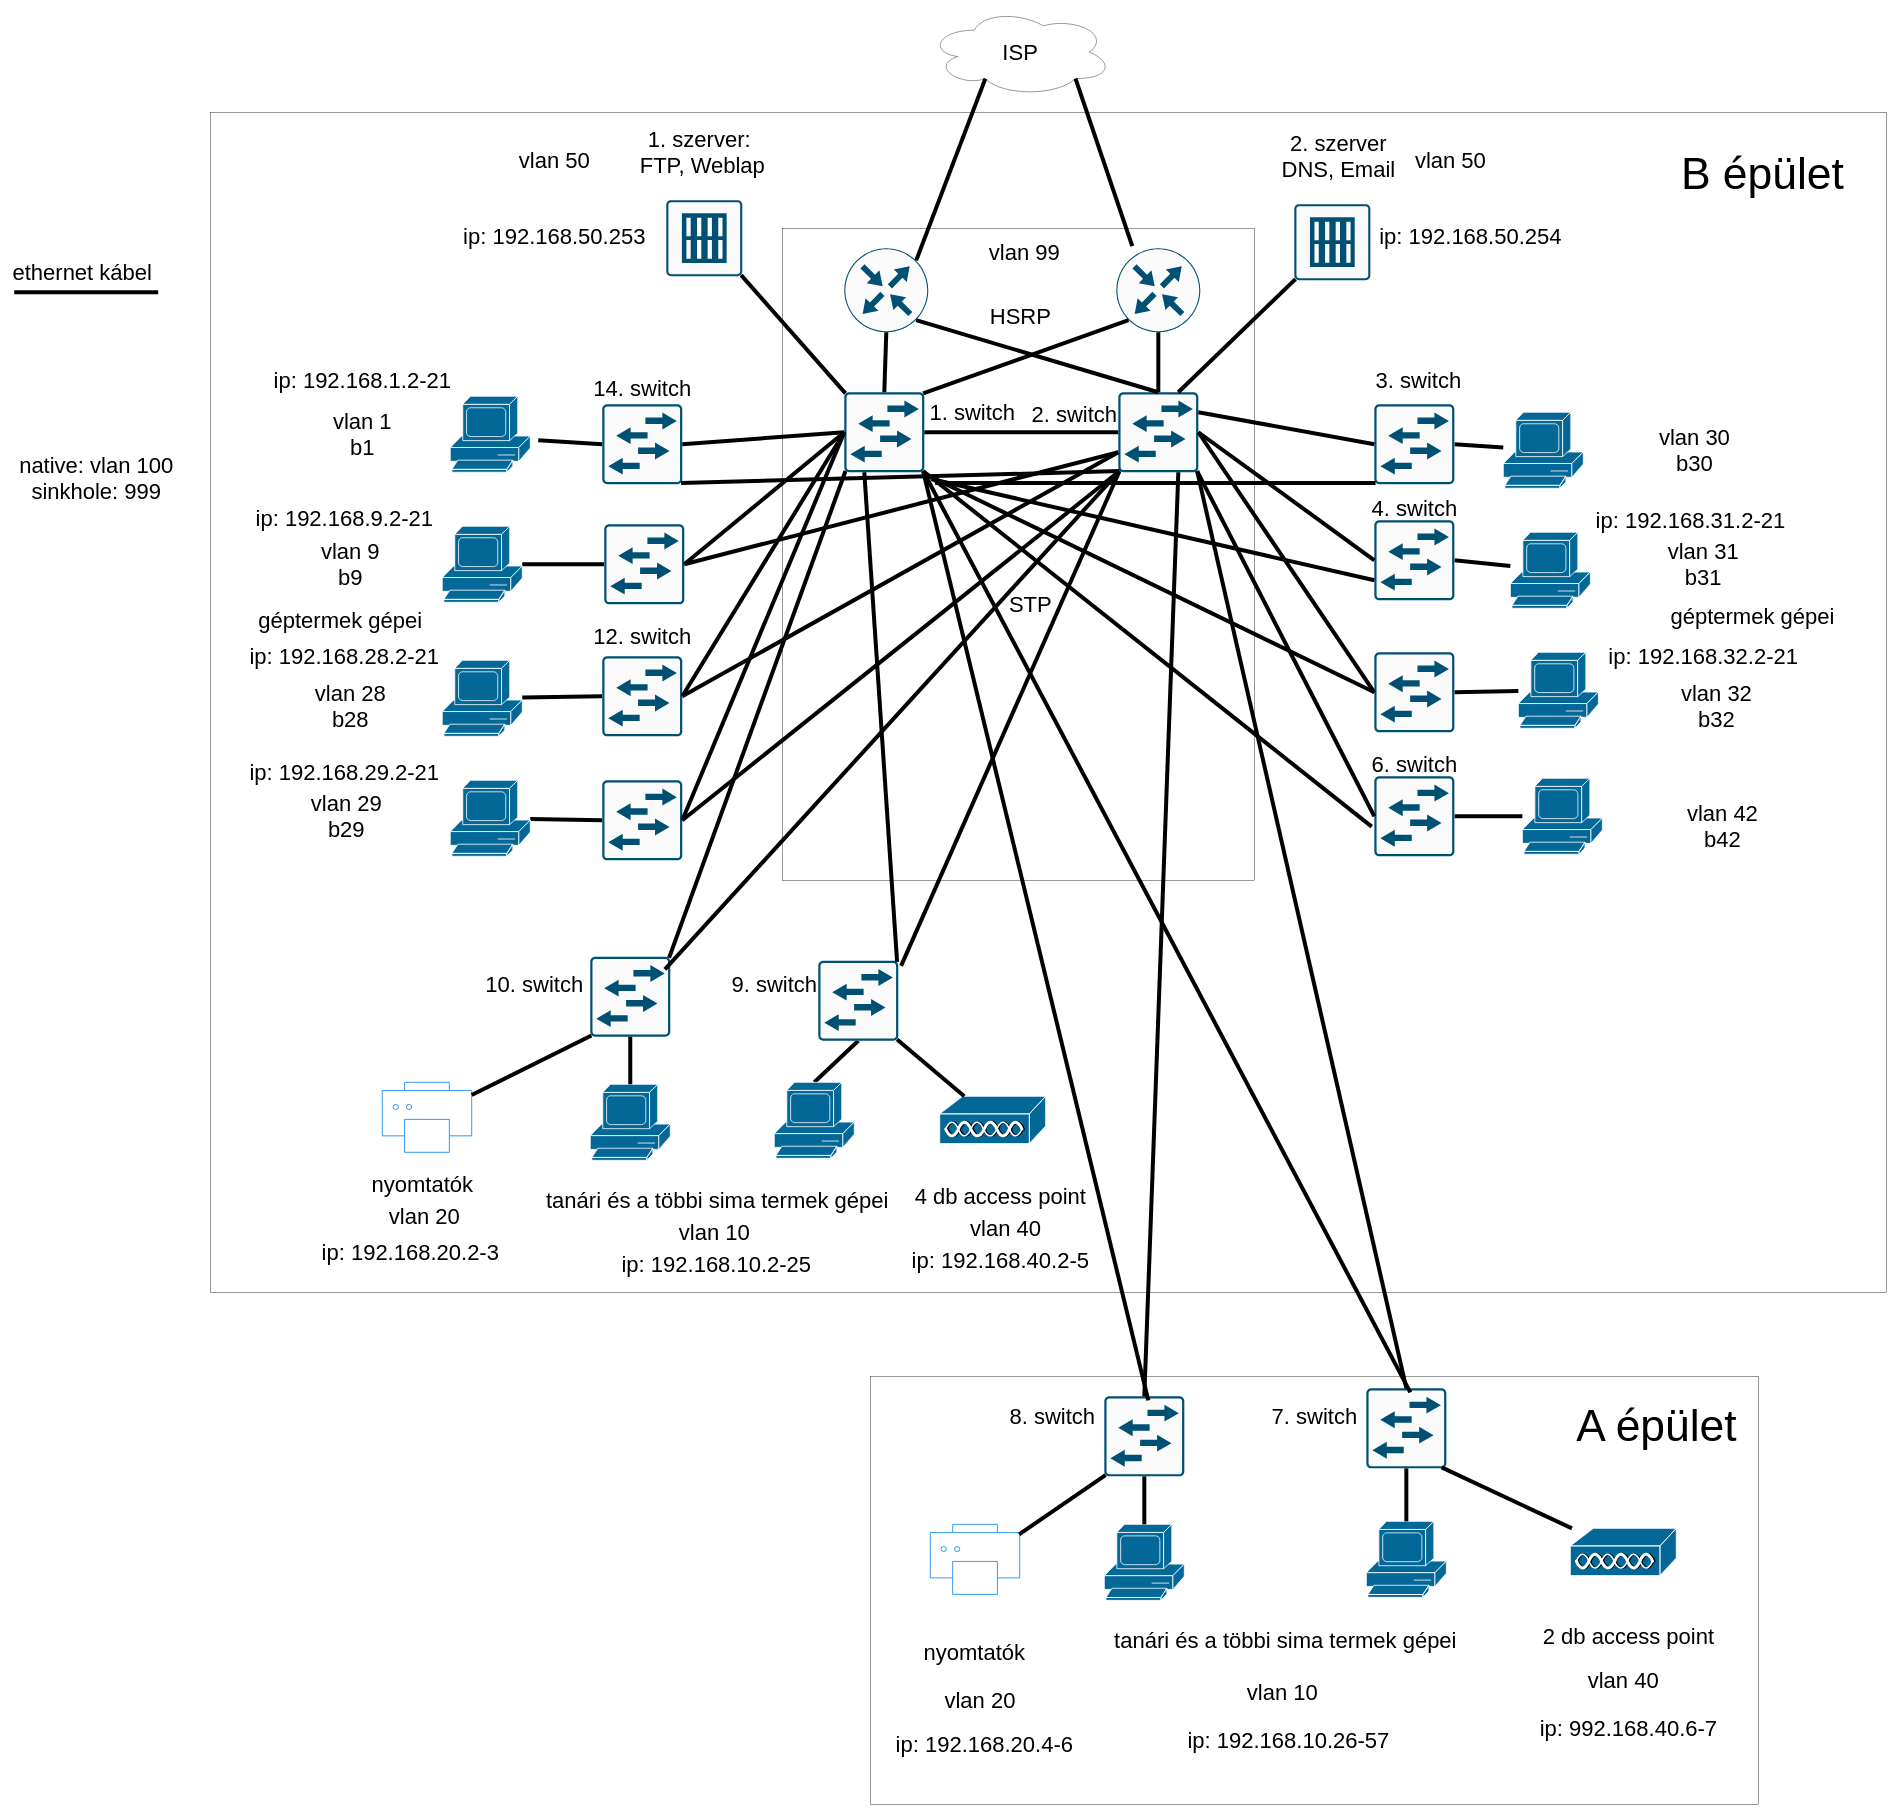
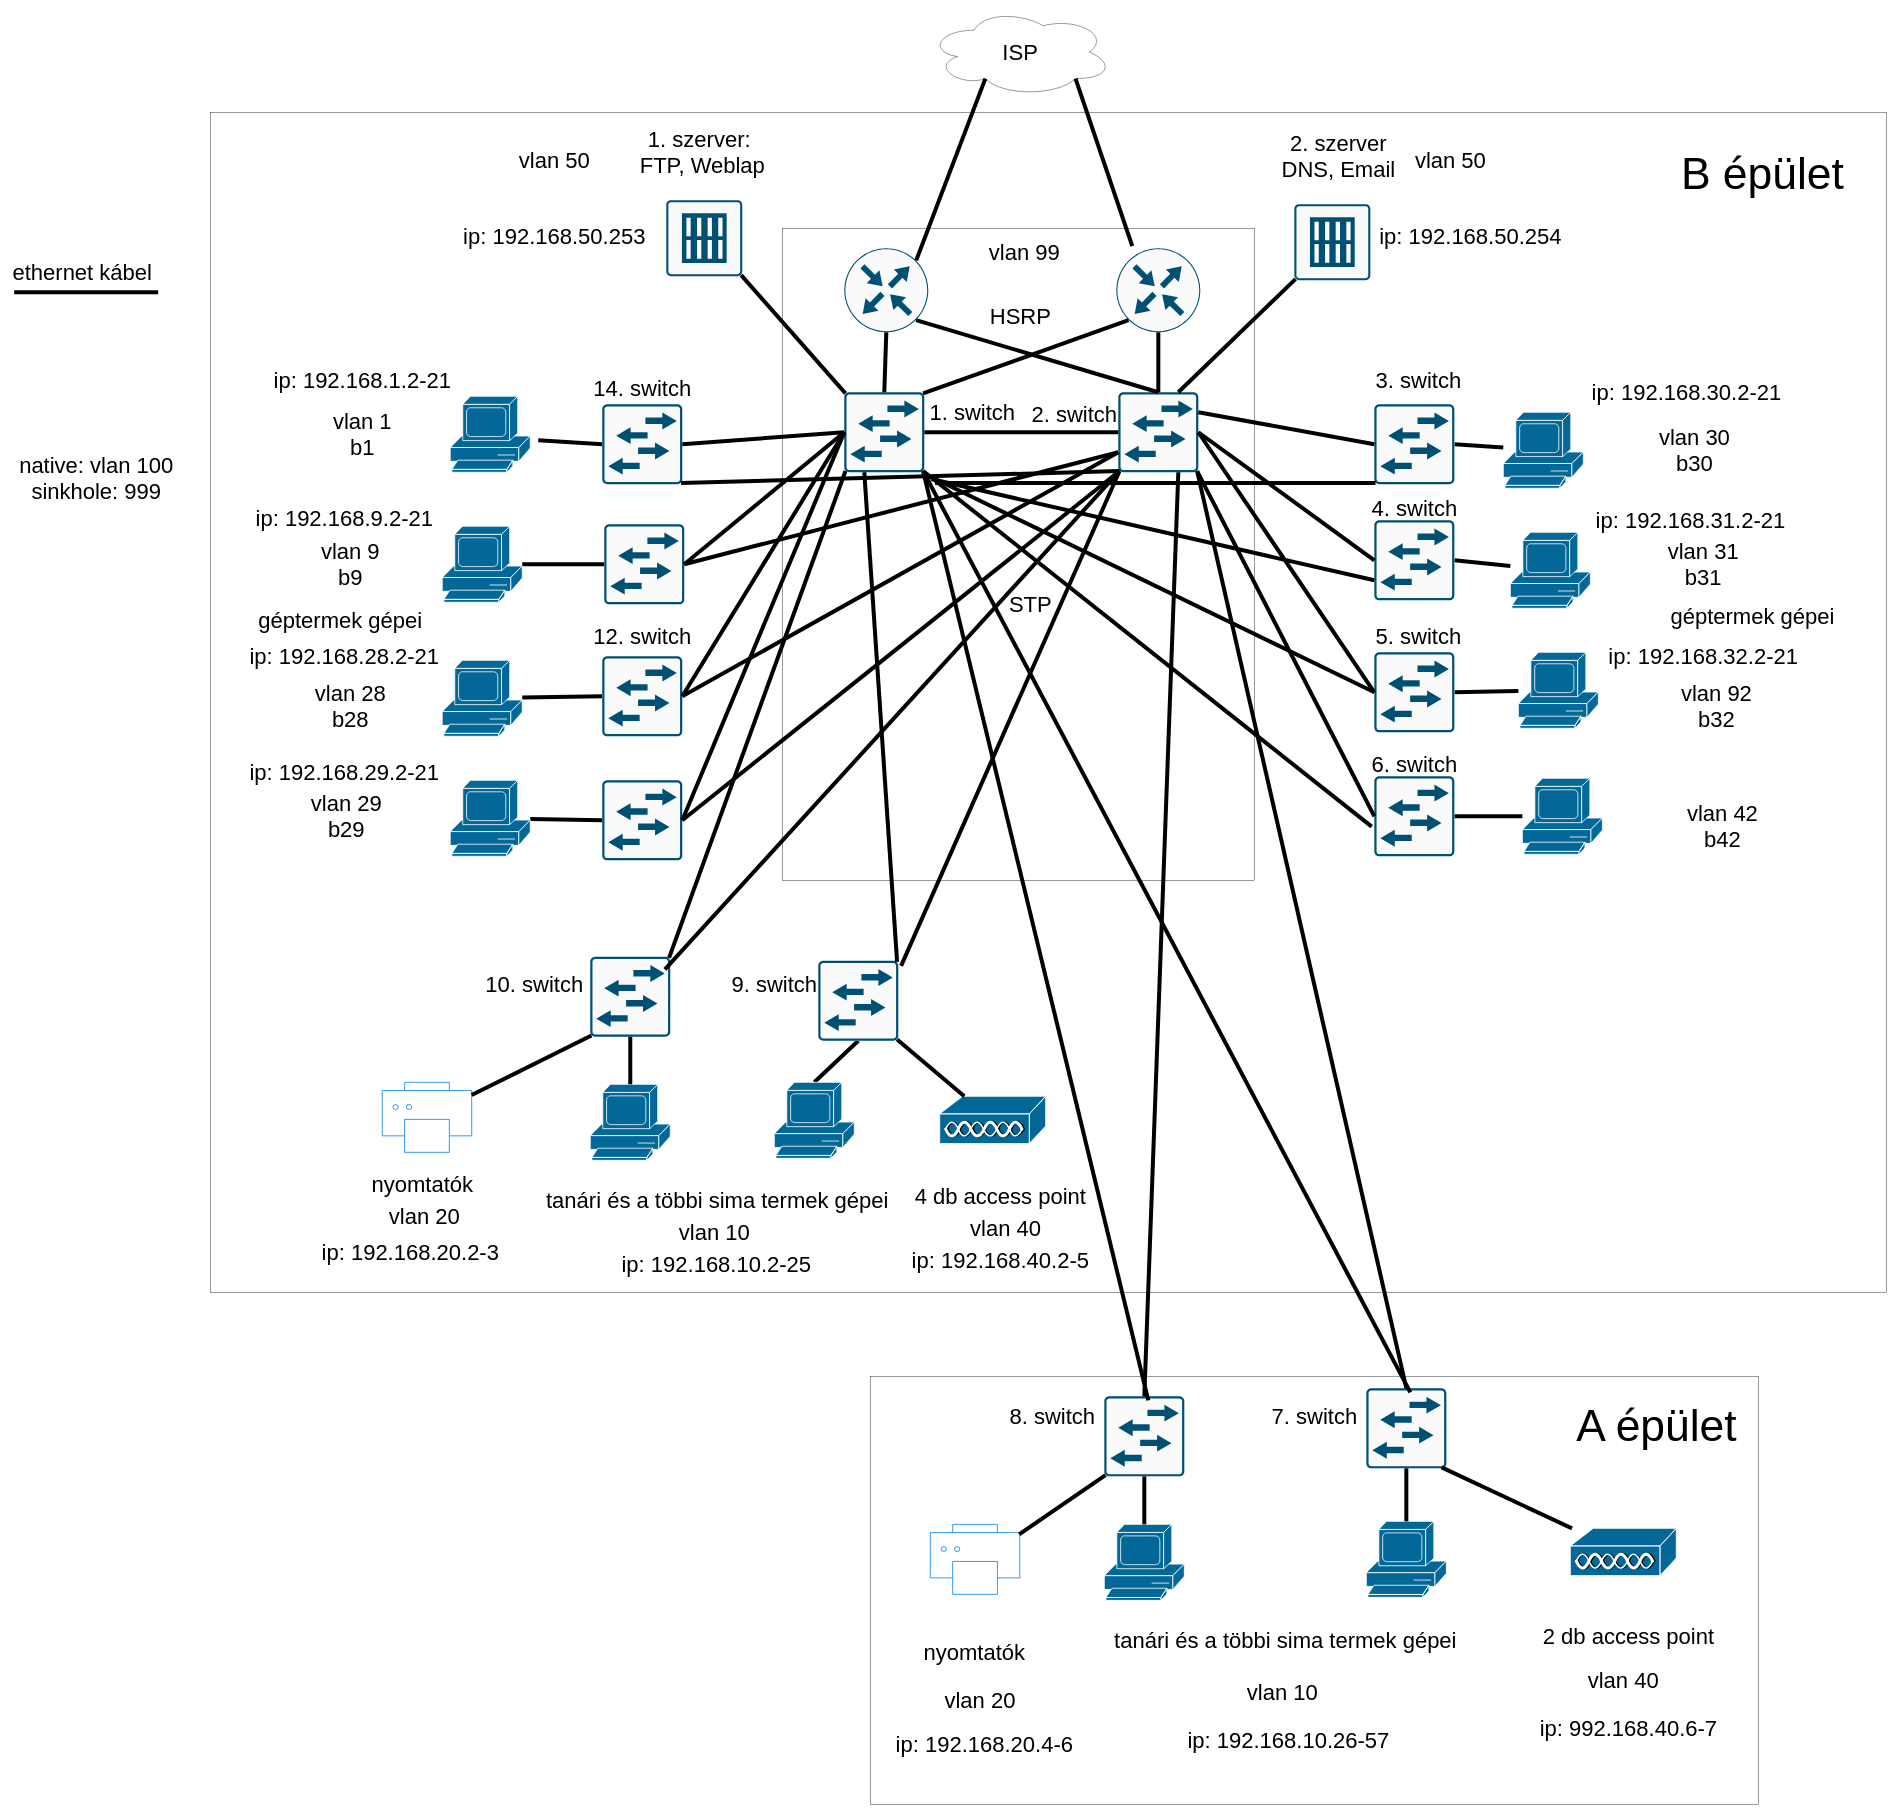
none -> (1686, 392)
none -> (1418, 636)
(1716, 706) -> (1716, 706)
